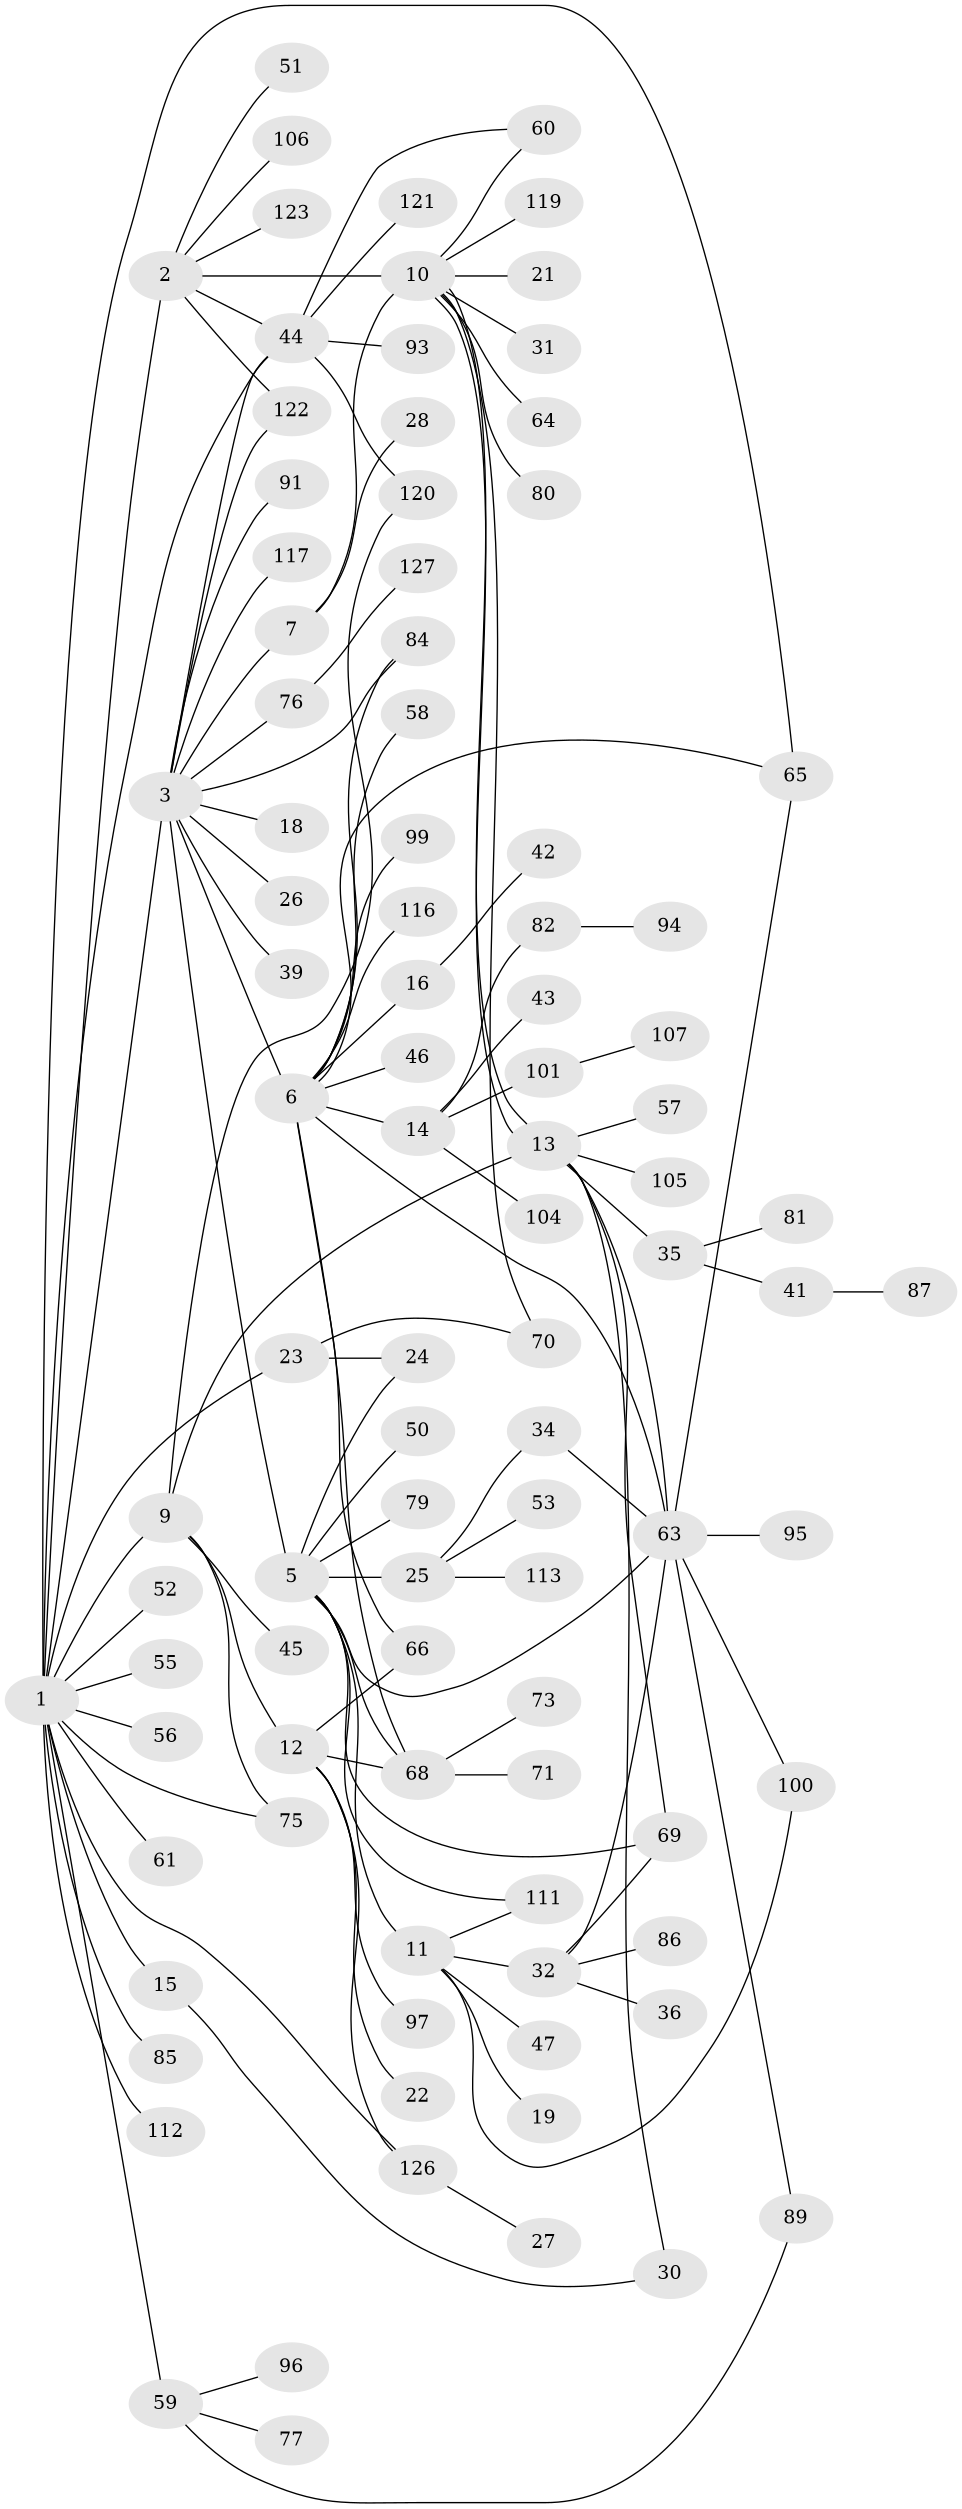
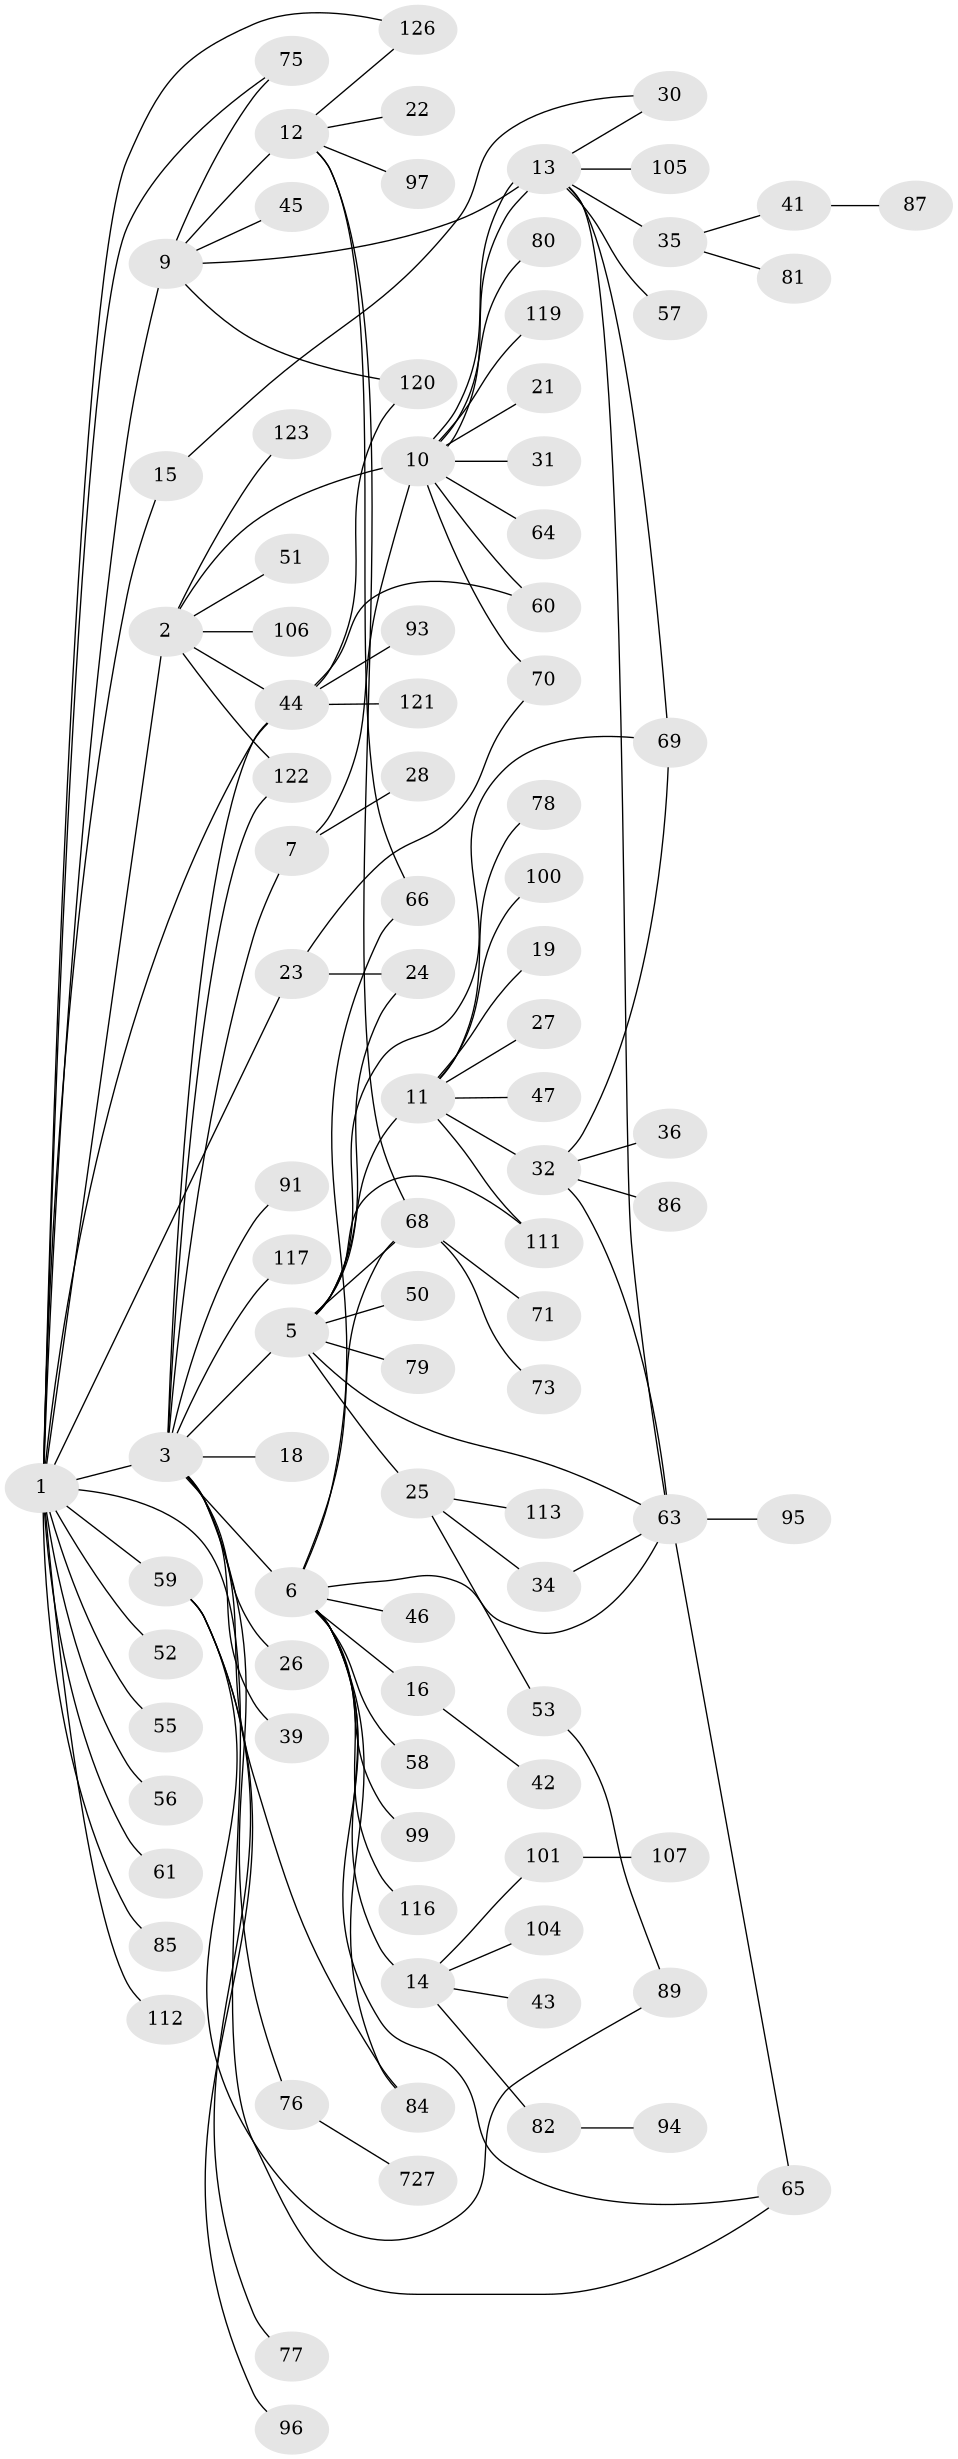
(418, 568) -> (418, 2181)
none -> (544, 805)
(733, 1661) -> none
(733, 1877) -> (618, 1847)
(482, 2207) -> (481, 1061)
